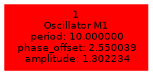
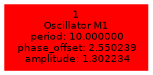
(76, 48) -> (76, 48)
